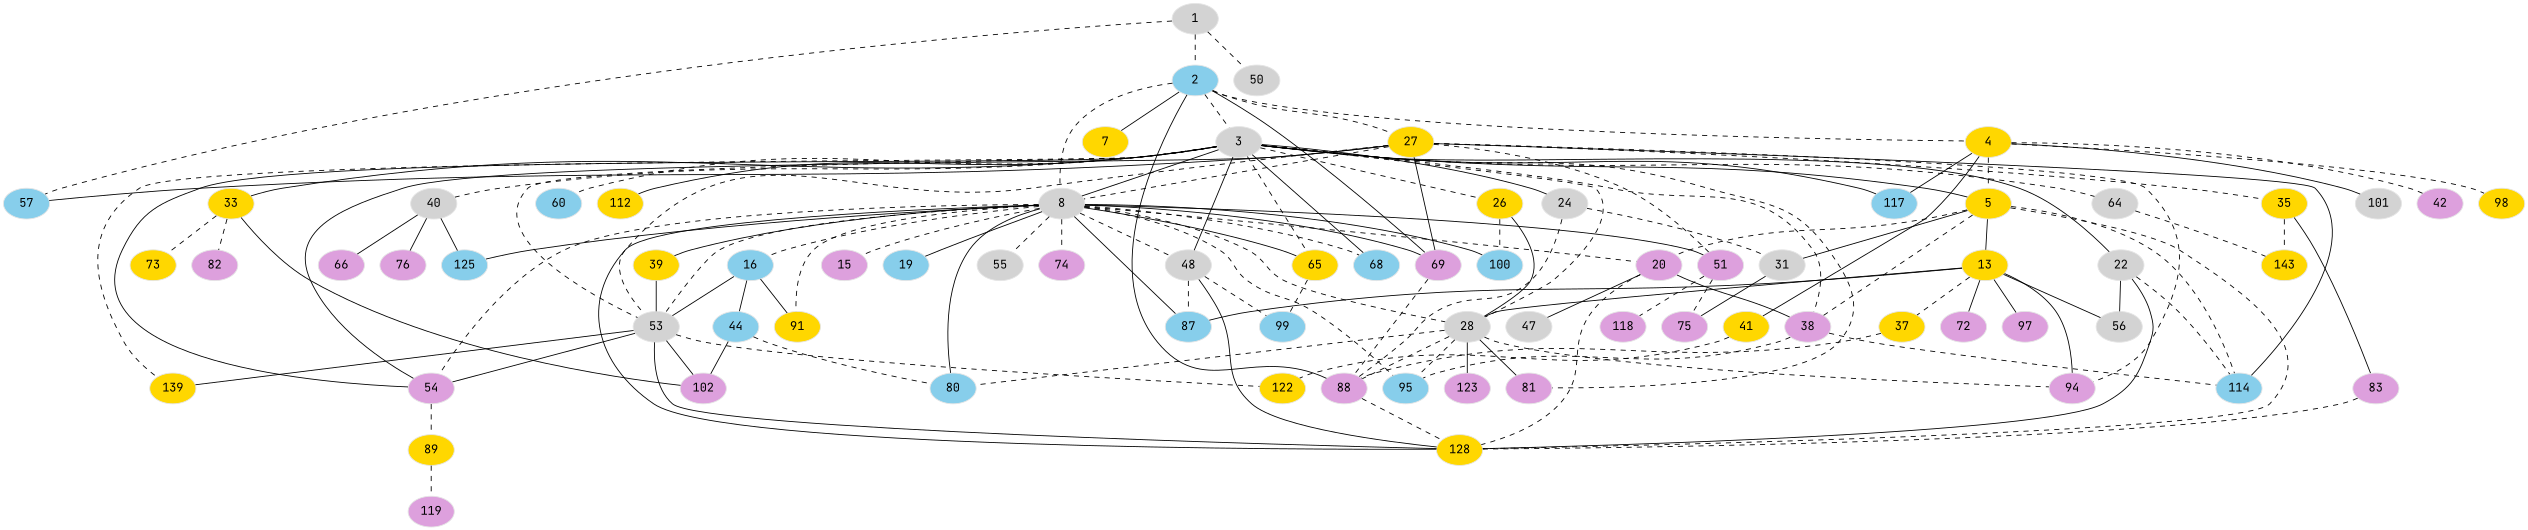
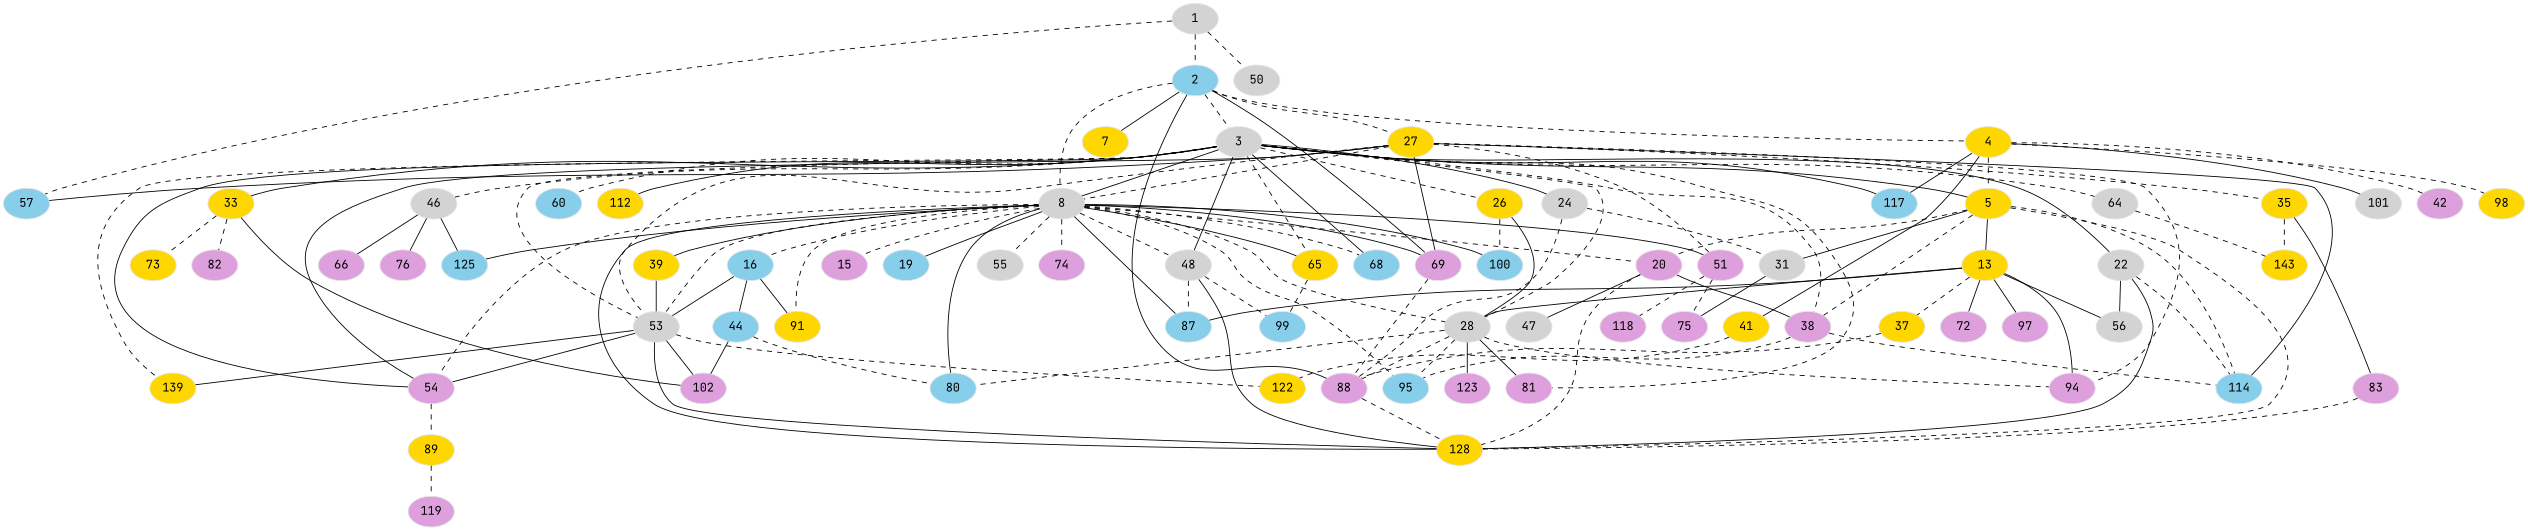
(434, 204) -> (434, 204)
